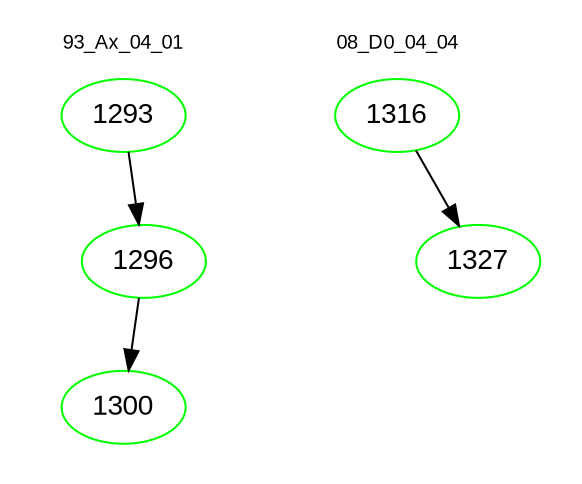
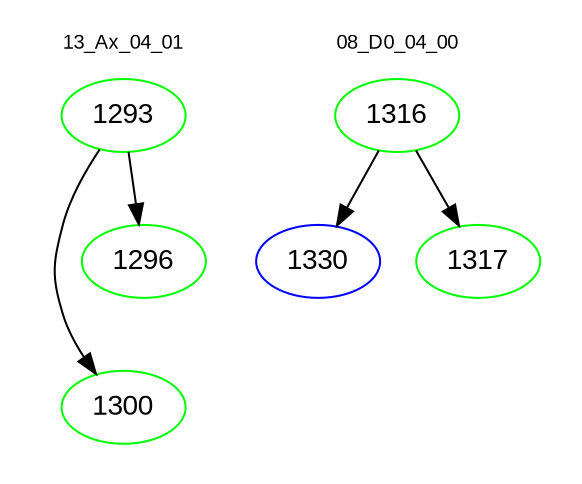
(124, 44) -> (124, 44)
(398, 44) -> (398, 44)
none -> (318, 261)
(478, 261) -> (478, 261)
(135, 324) -> (57, 252)
